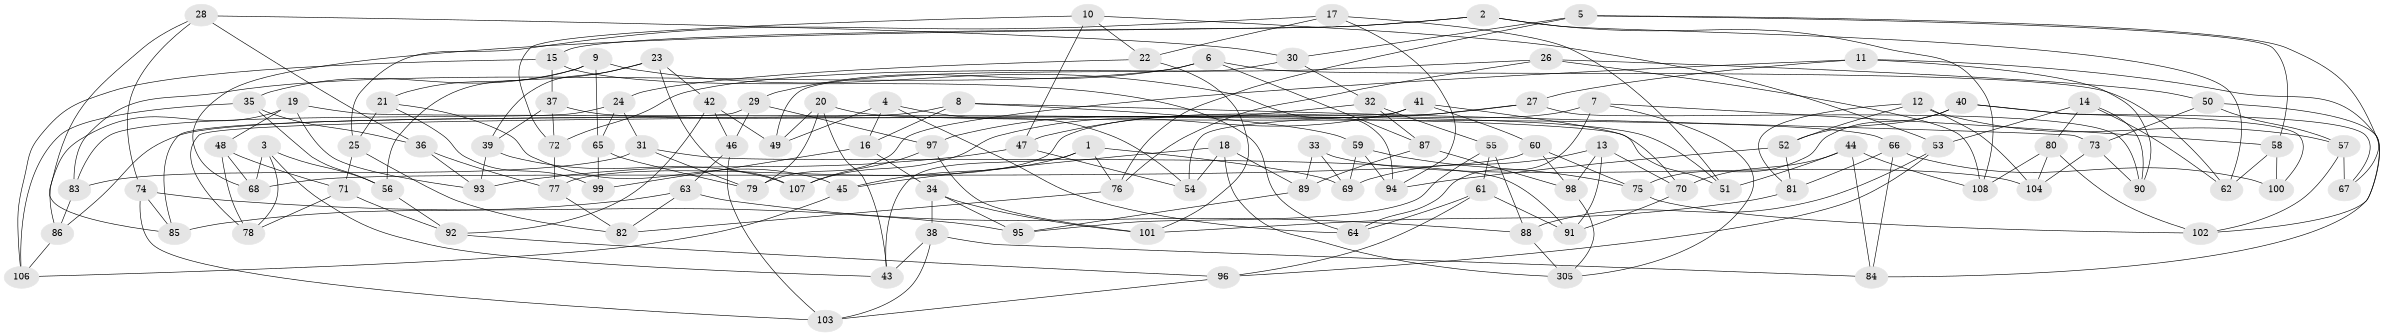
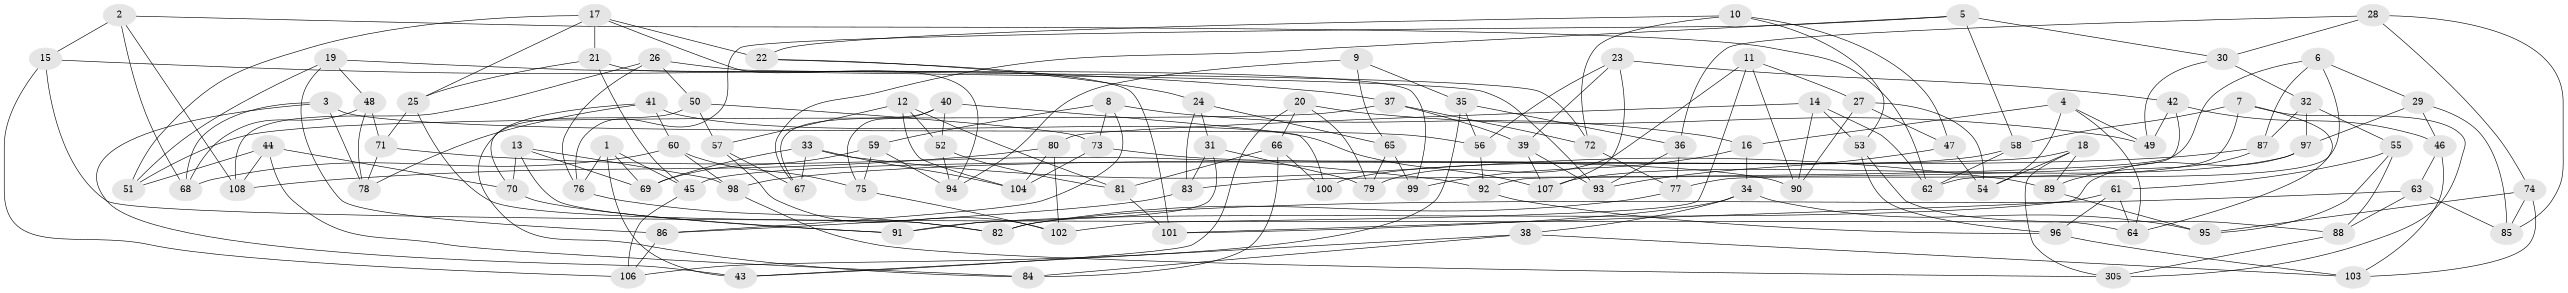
(490, 81) -> (595, 37)
none -> (804, 168)
